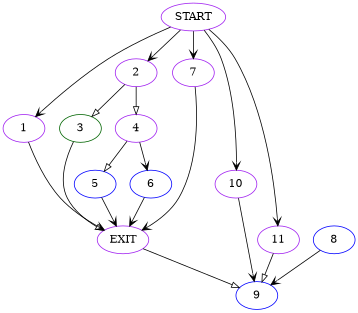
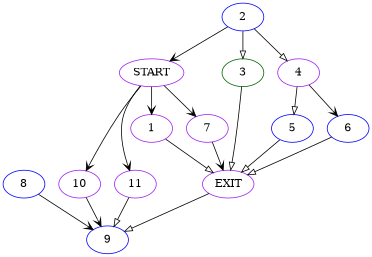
(167, 43) -> (202, 42)
(136, 73) -> (243, 17)
(55, 191) -> (186, 154)
(107, 208) -> (264, 153)
(139, 208) -> (293, 155)
